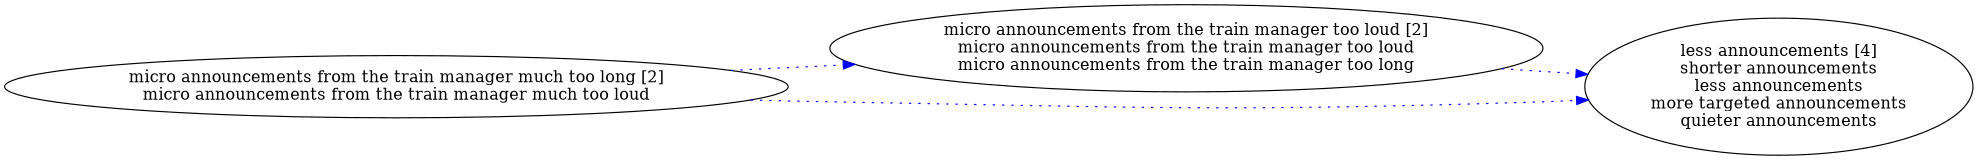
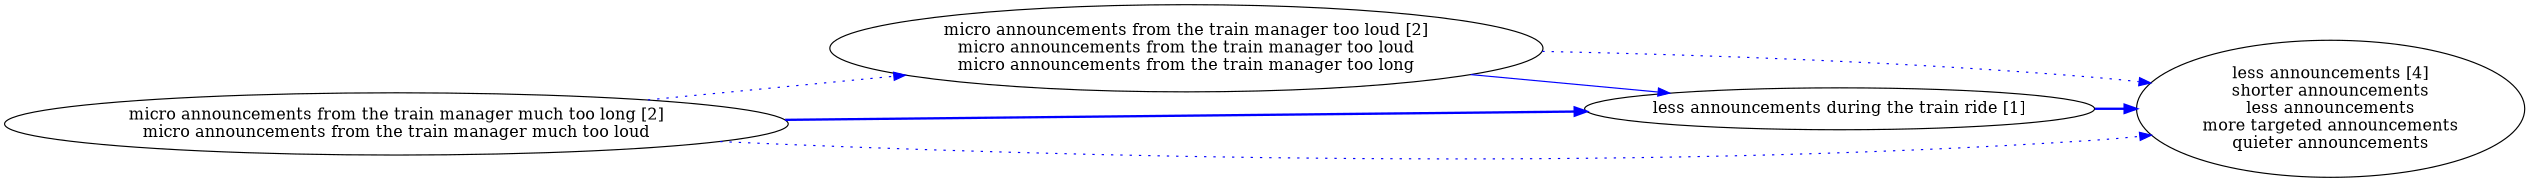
none -> (1840, 109)
